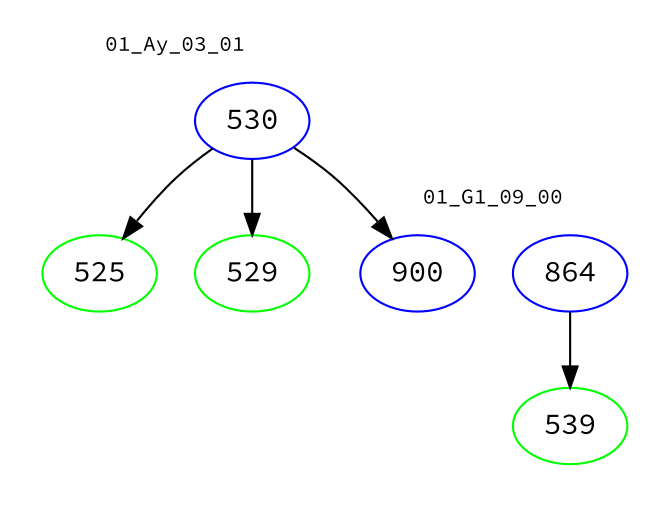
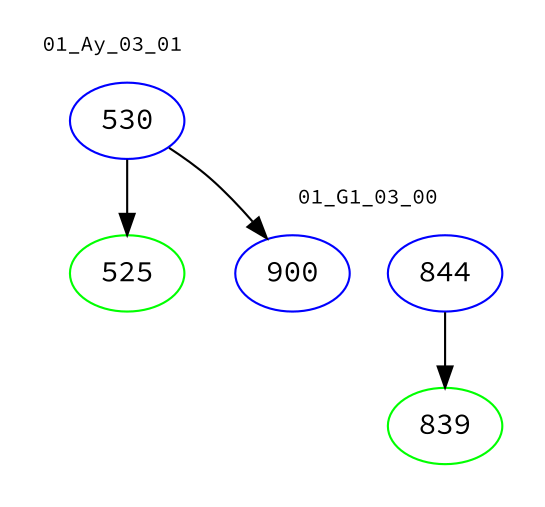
(494, 198) -> (369, 198)
(252, 273) -> none
(570, 273) -> (445, 273)
(570, 426) -> (445, 426)
